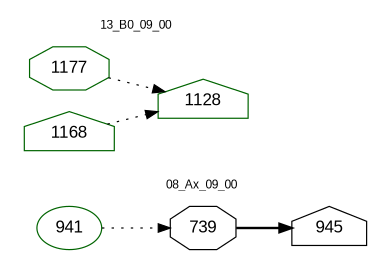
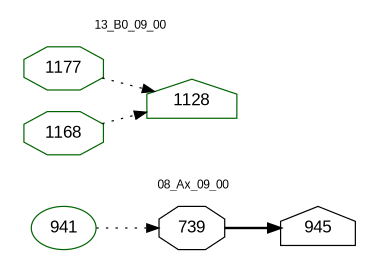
(69, 133) -> (64, 133)
